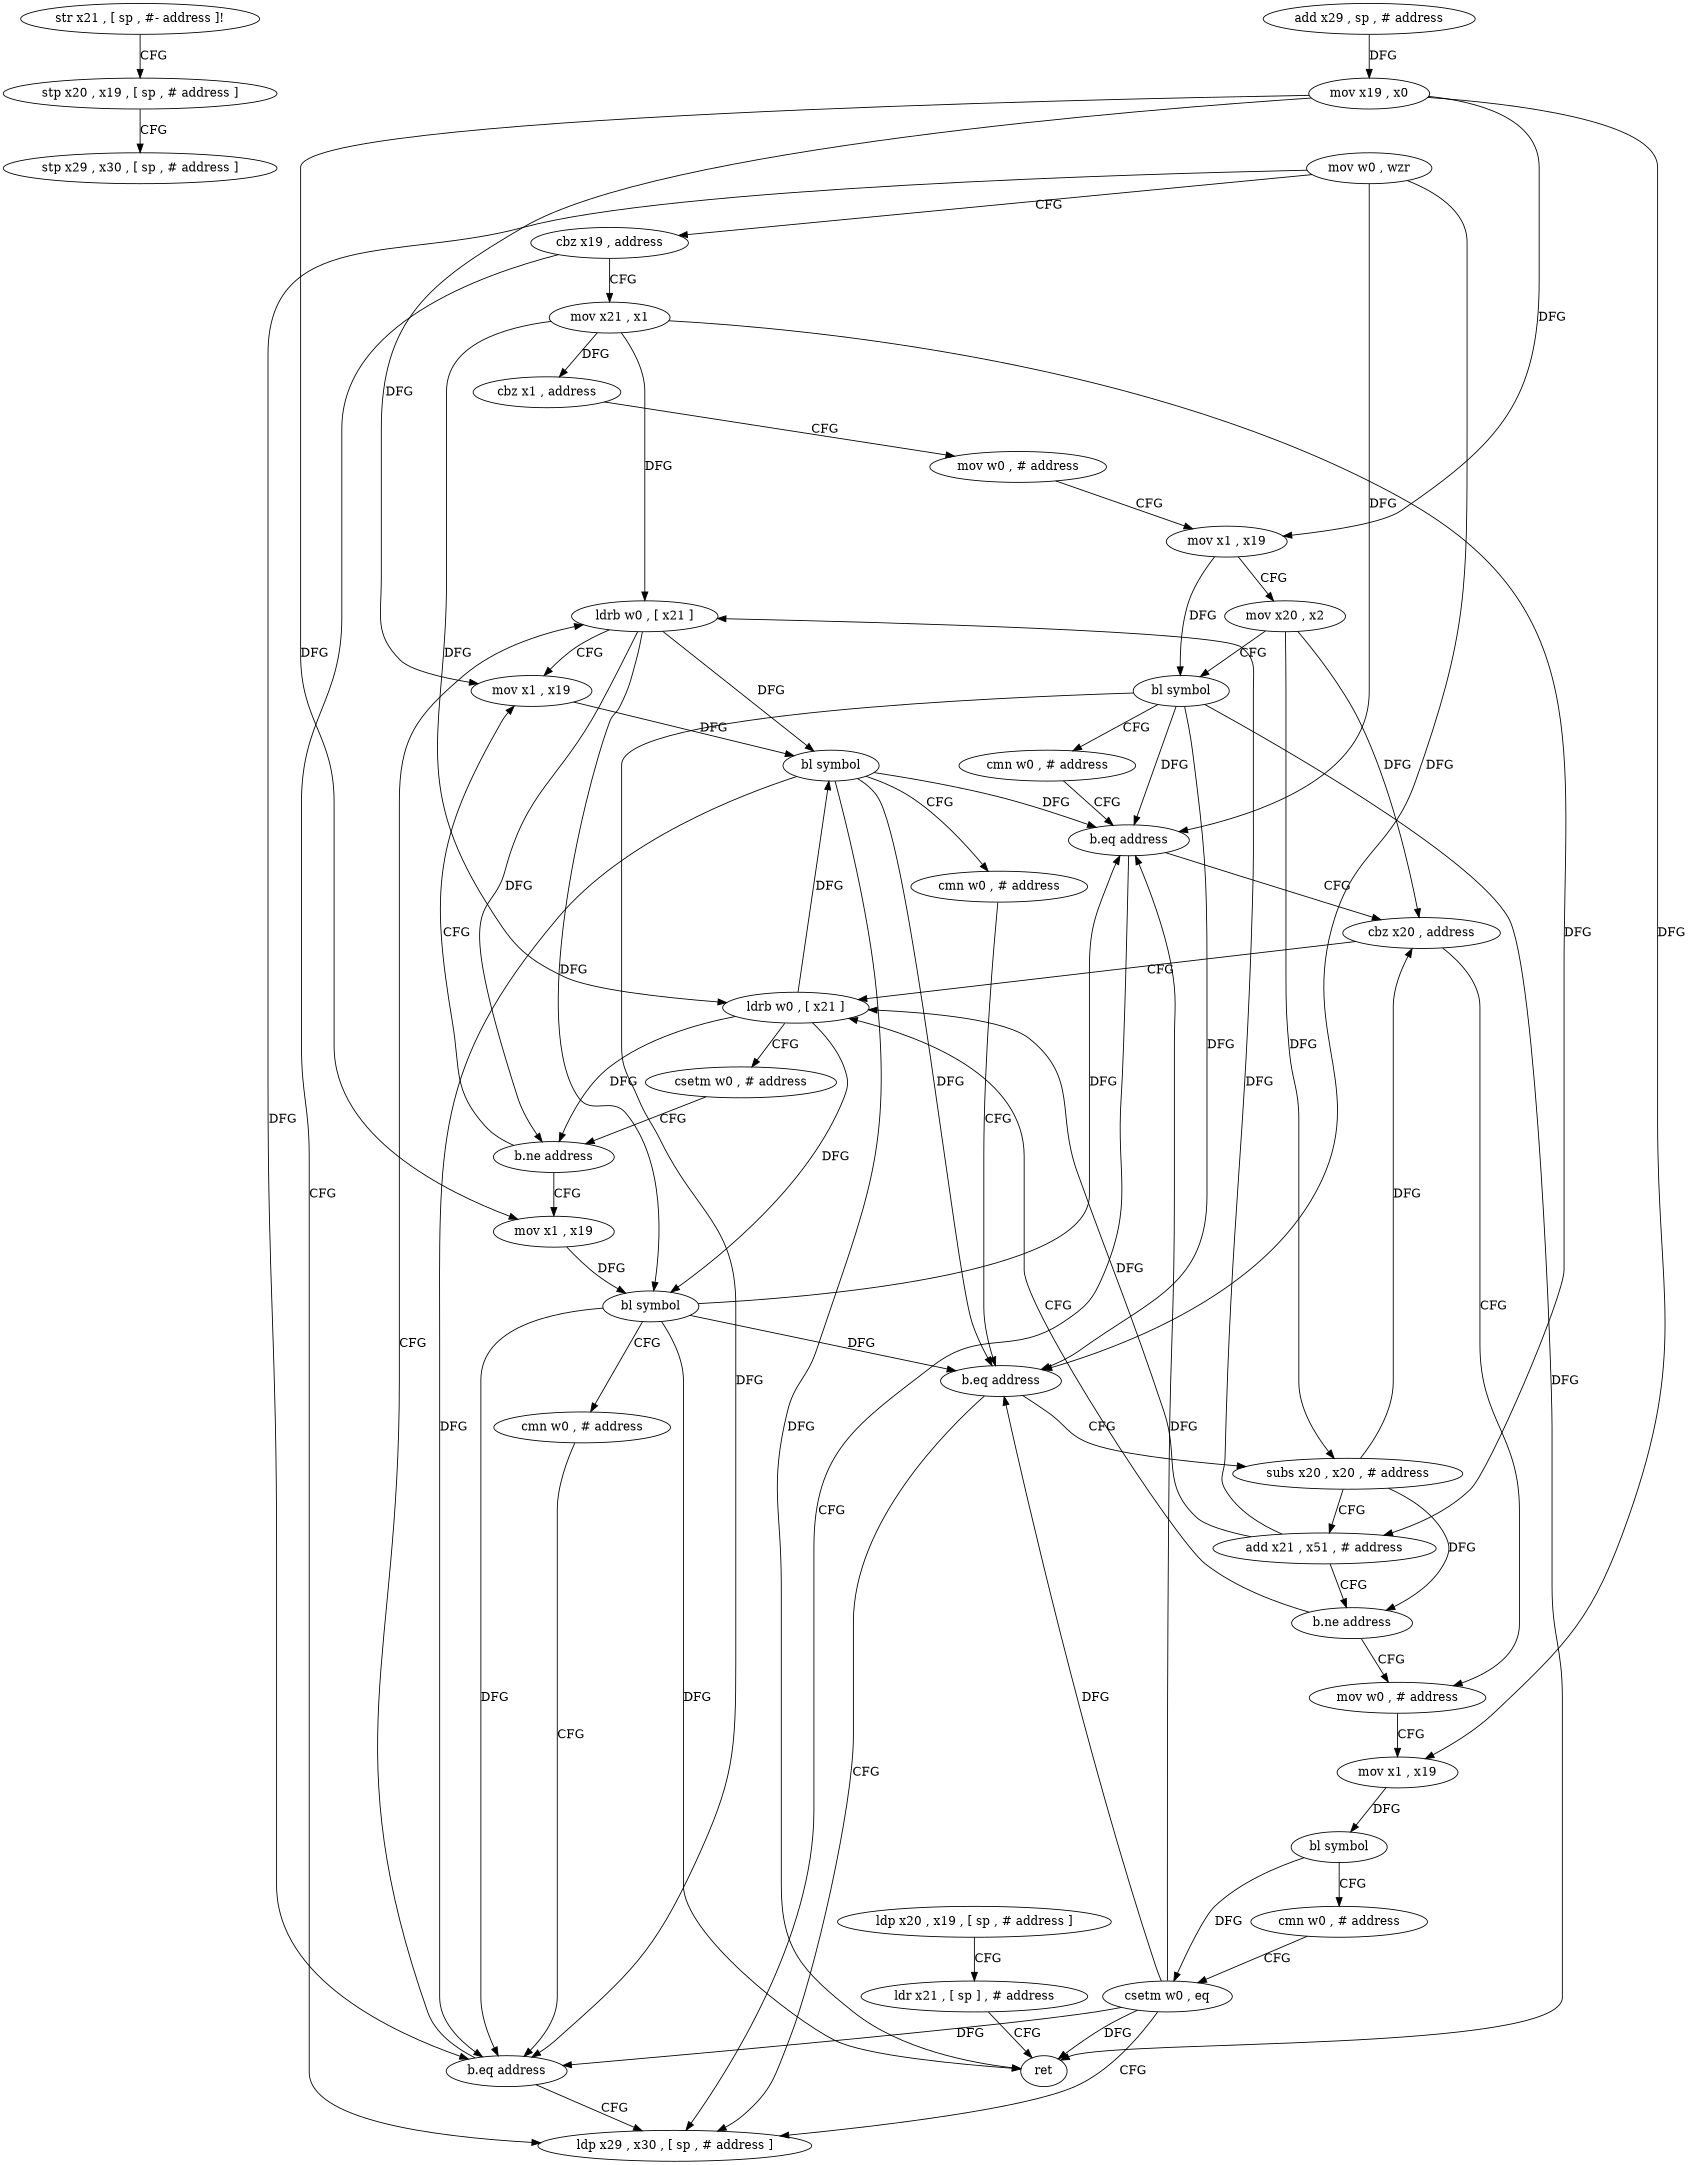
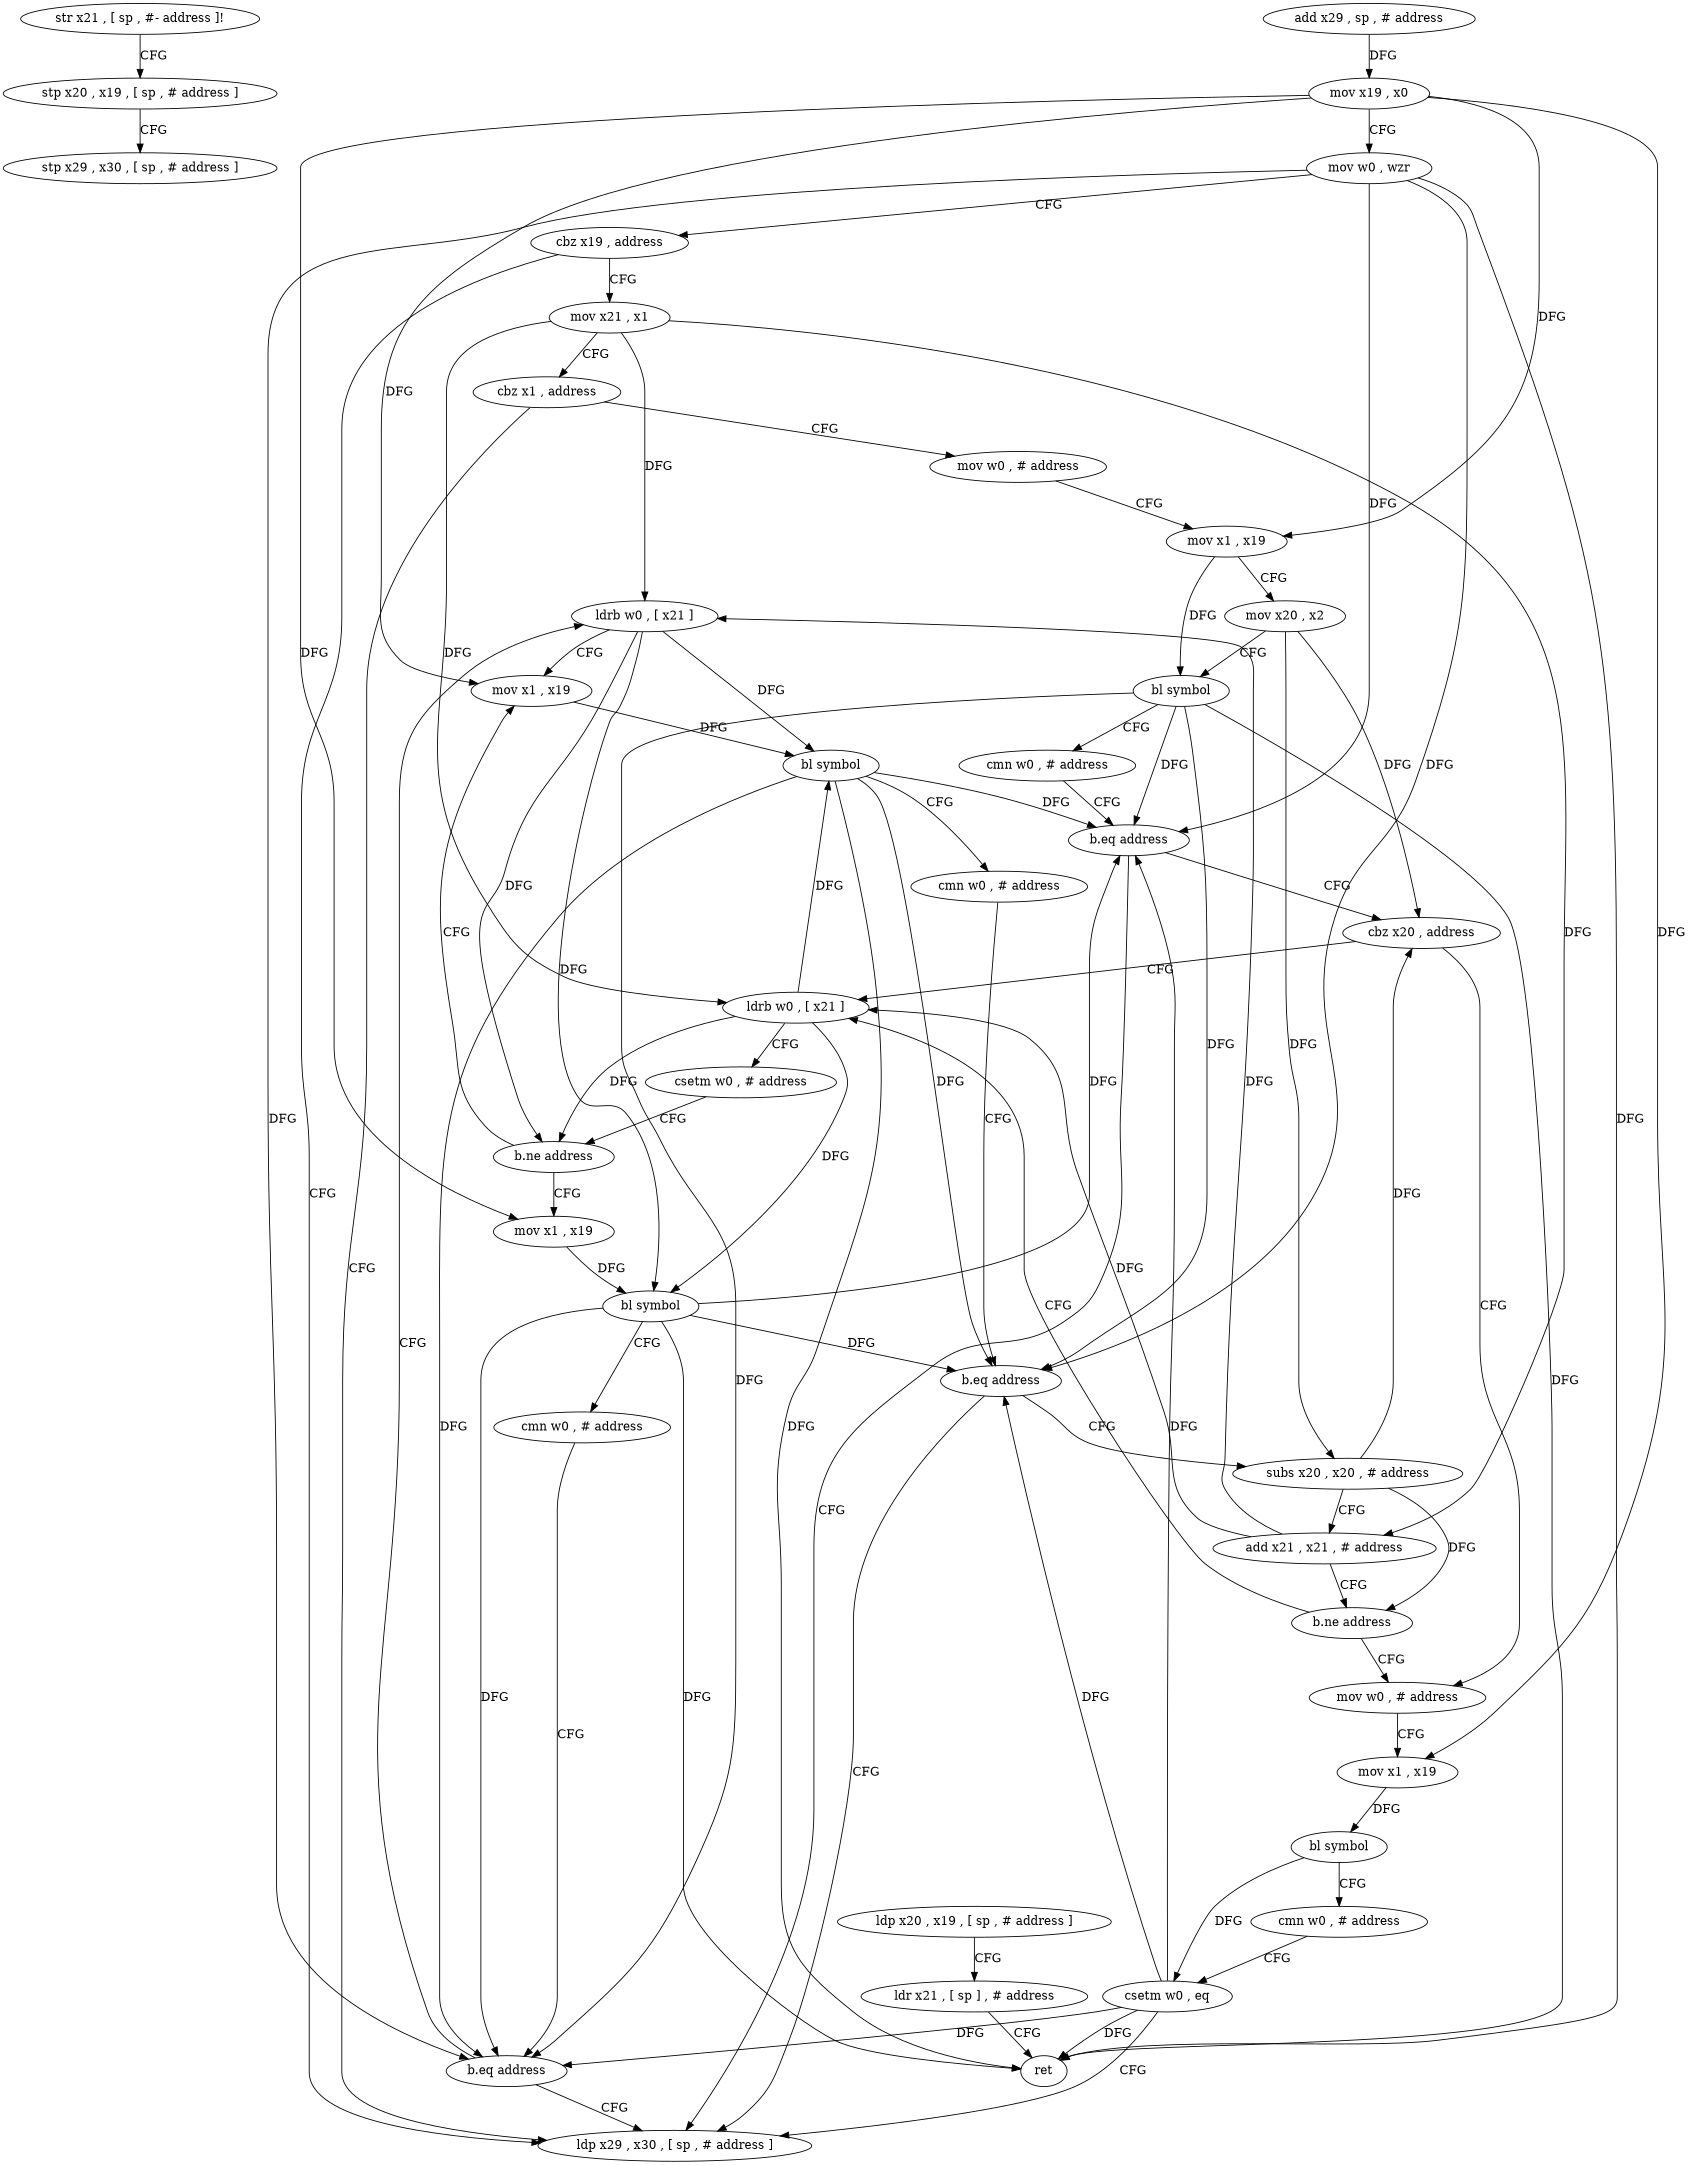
none -> (1369, 127)
(596, 355) -> (596, 355)
none -> (344, 1322)
none -> (1616, 1343)
(1325, 1548) -> (1325, 1548)
